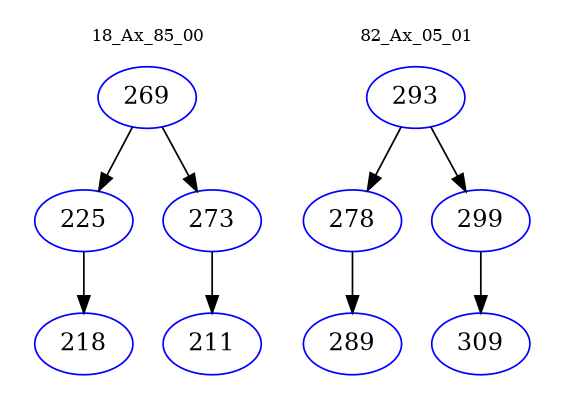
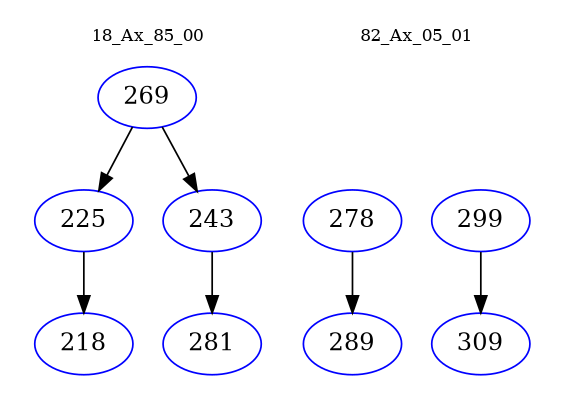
(416, 98) -> none
(212, 221) -> (212, 221)
(212, 344) -> (212, 344)
